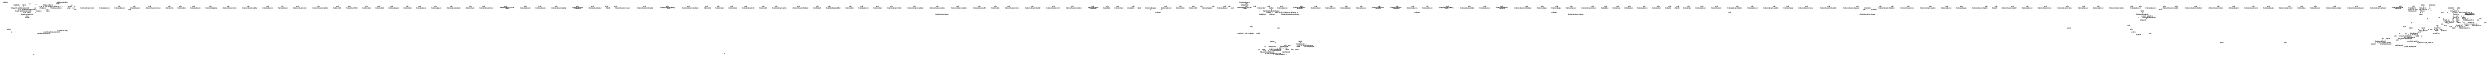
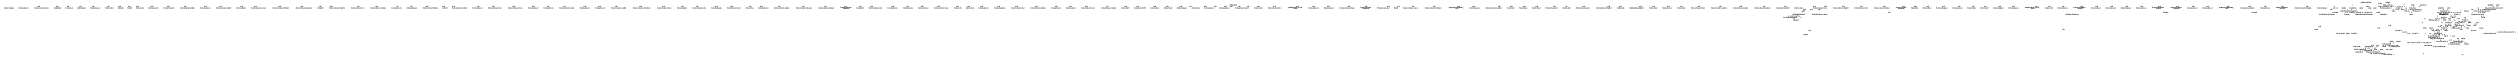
(1244, 4) -> (1401, 6)
none -> (2374, 10)
